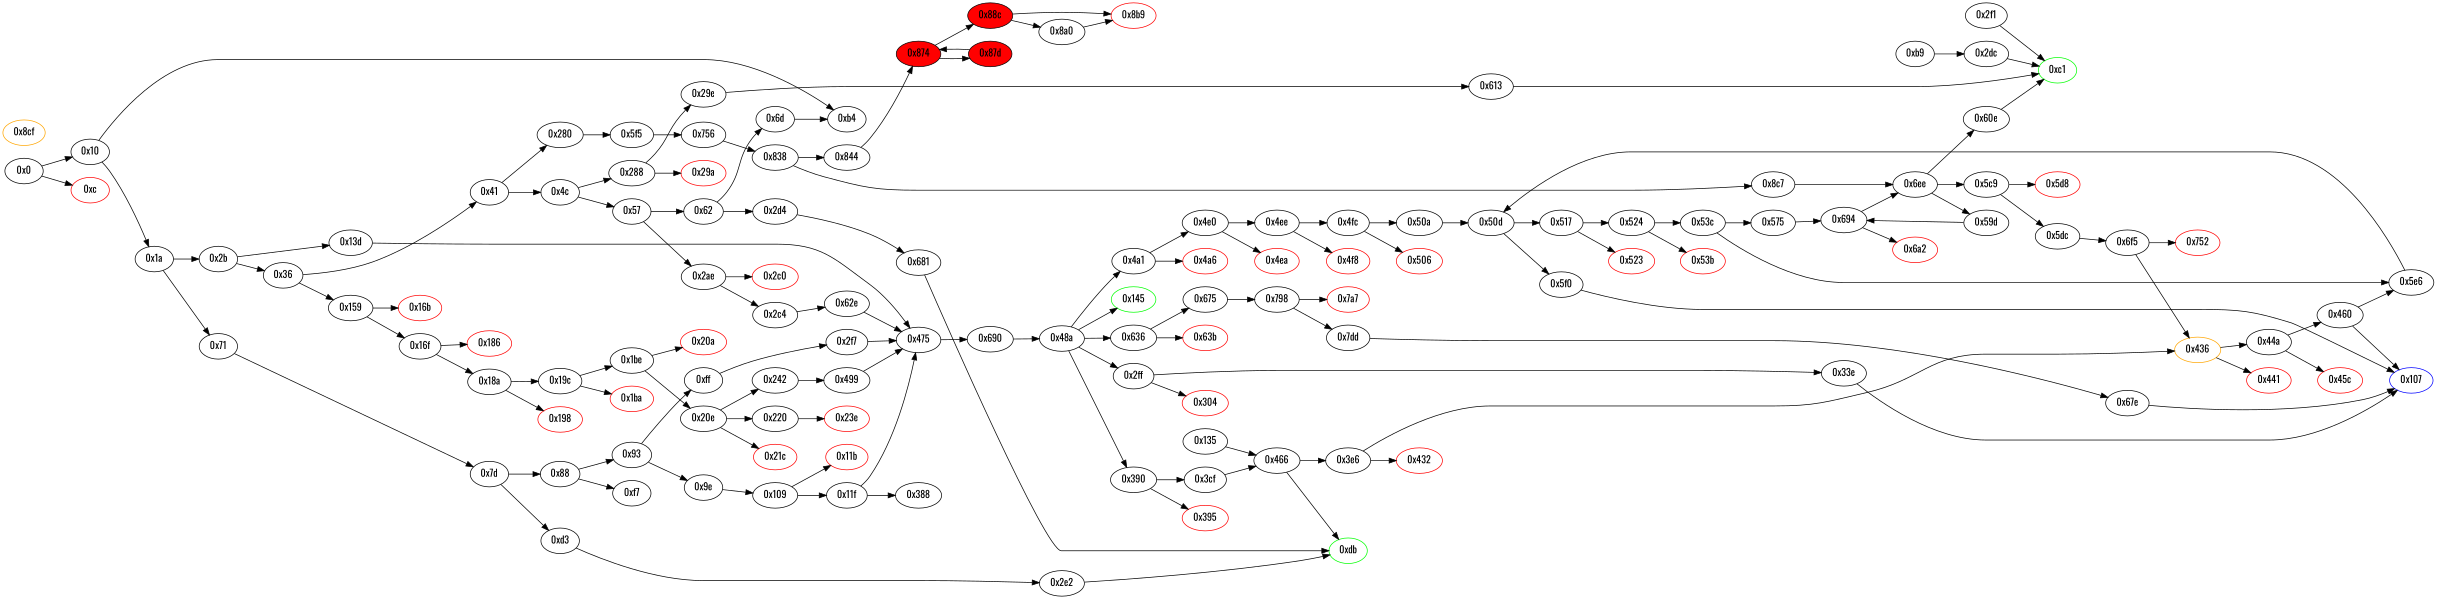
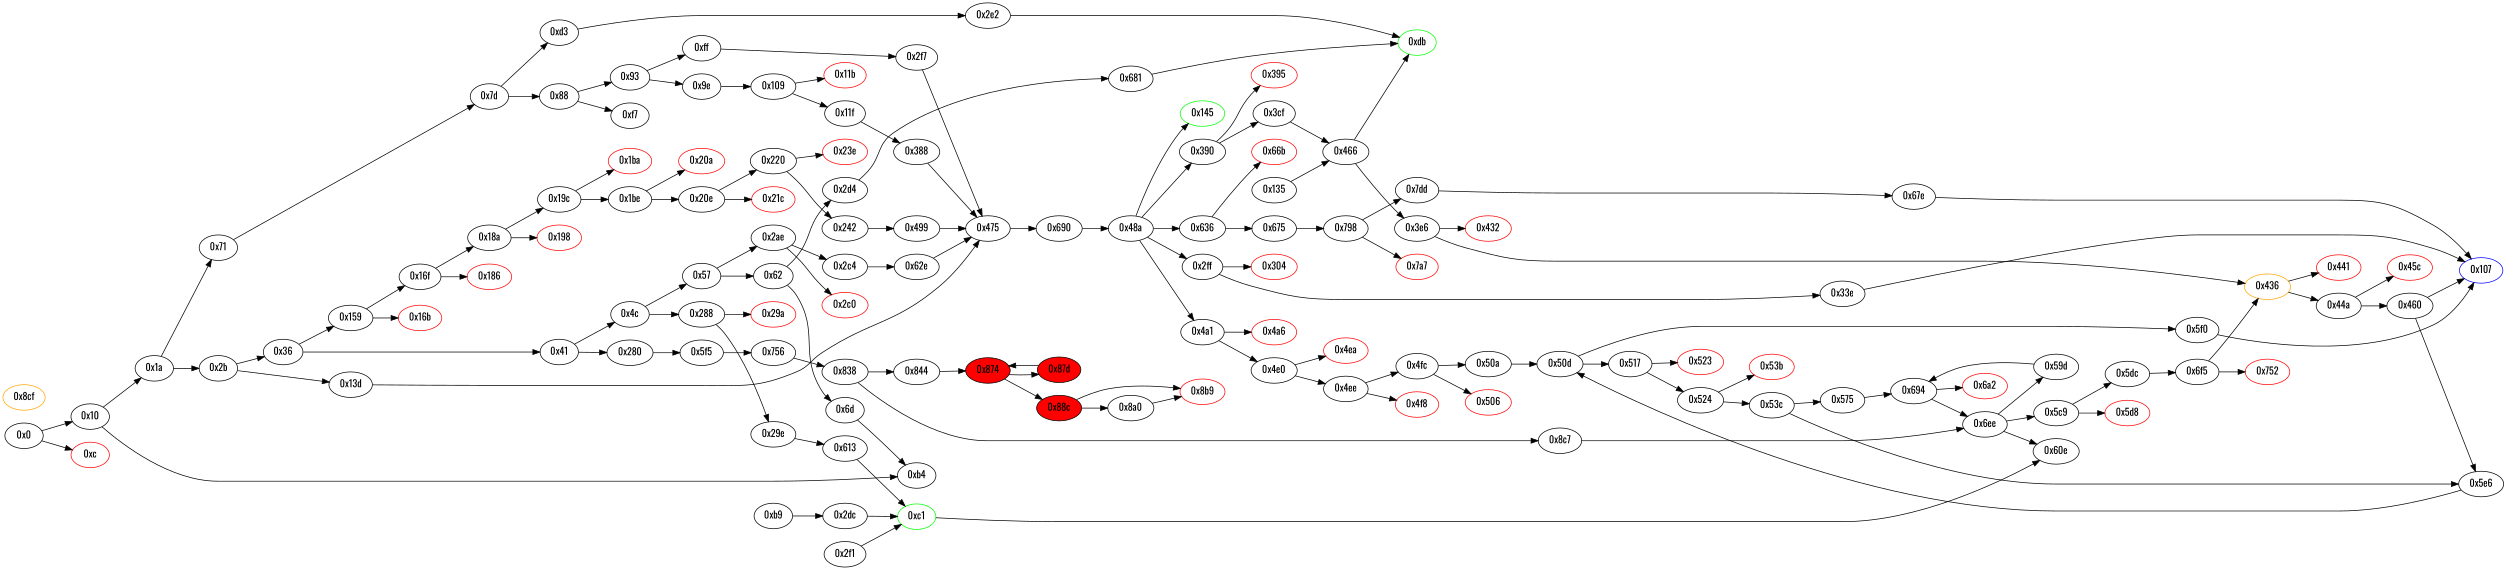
(2019, 96) -> (1490, 522)
(1205, 338) -> (1274, 152)
(736, 401) -> (807, 192)
(895, 426) -> (950, 188)
